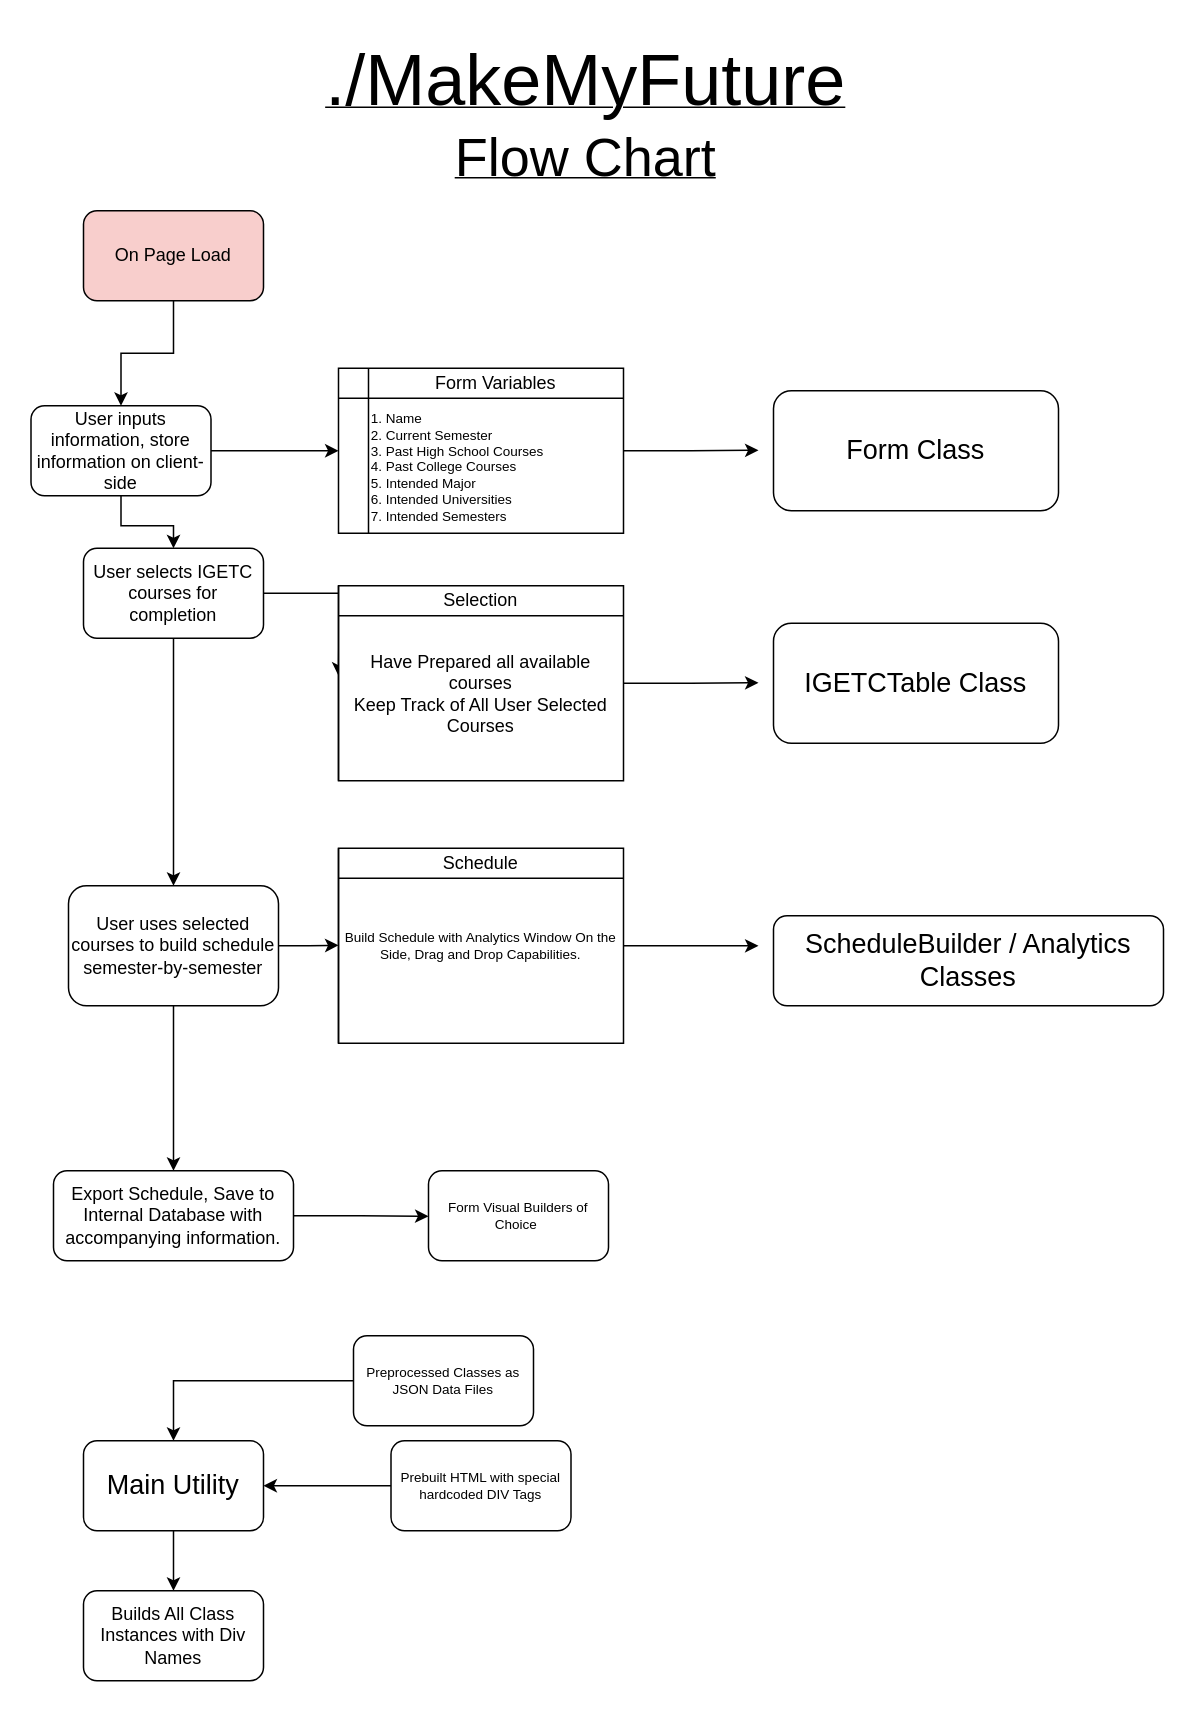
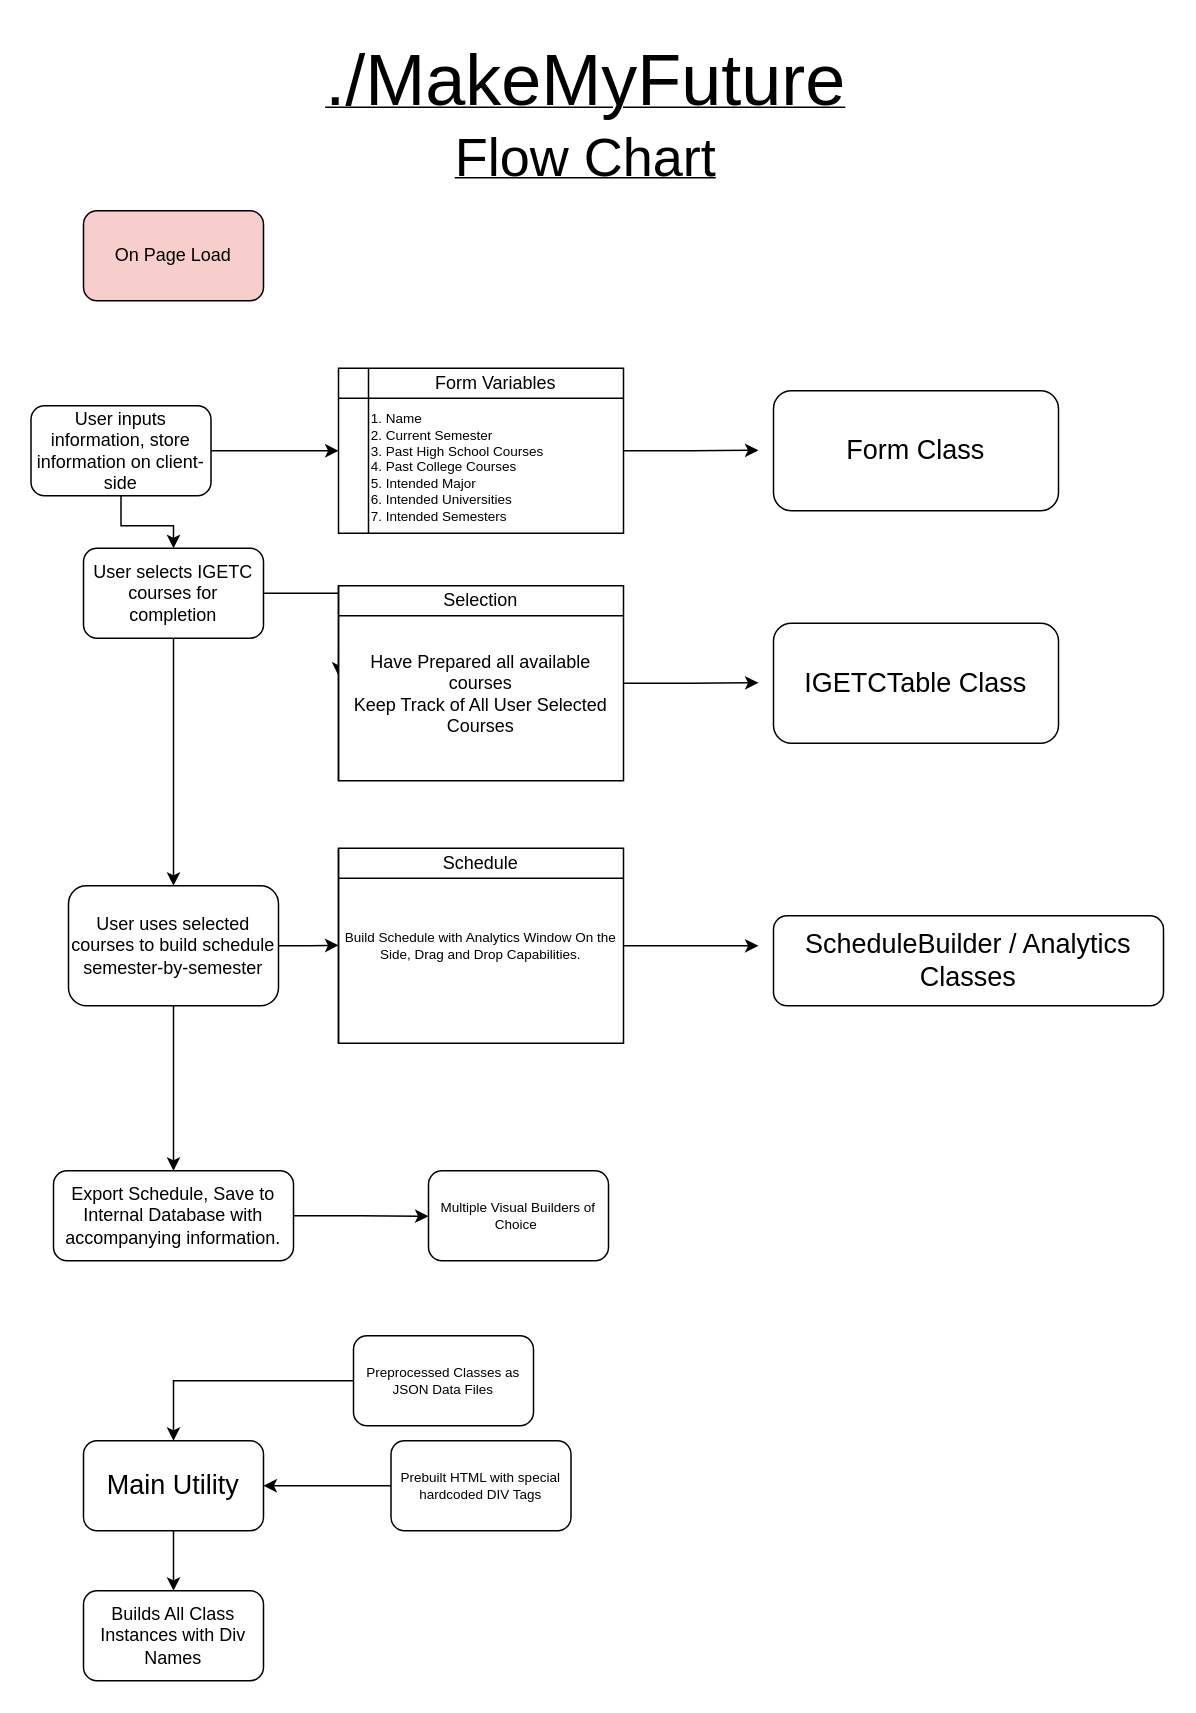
(152, 353) -> none
(518, 1216) -> (518, 1216)
